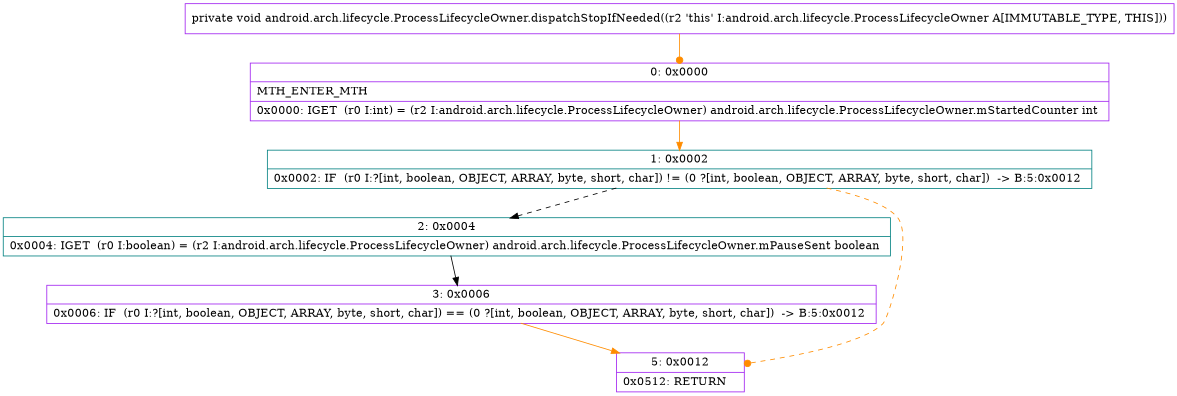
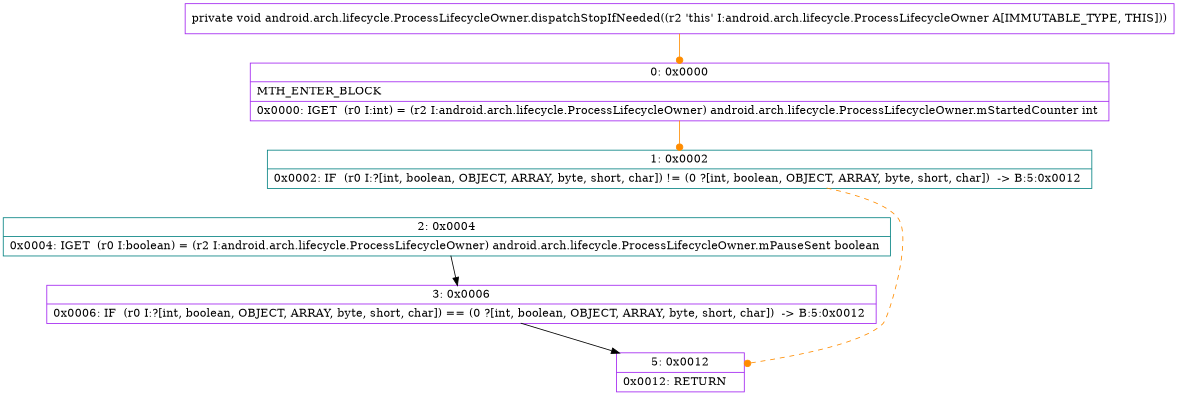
(313, 91) -> (319, 91)
(680, 132) -> (680, 132)
(567, 202) -> none
(566, 337) -> (566, 337)
(680, 382) -> (680, 382)
